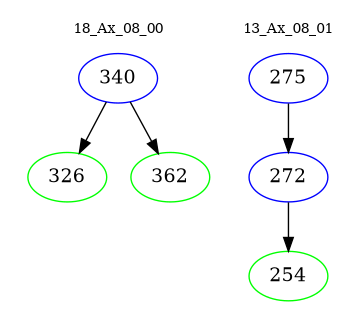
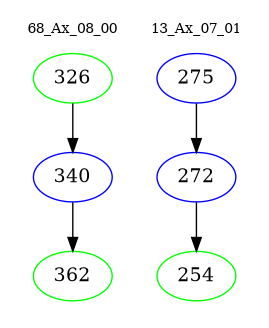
(119, 30) -> (73, 30)
(288, 30) -> (196, 30)
(96, 121) -> (73, 121)
